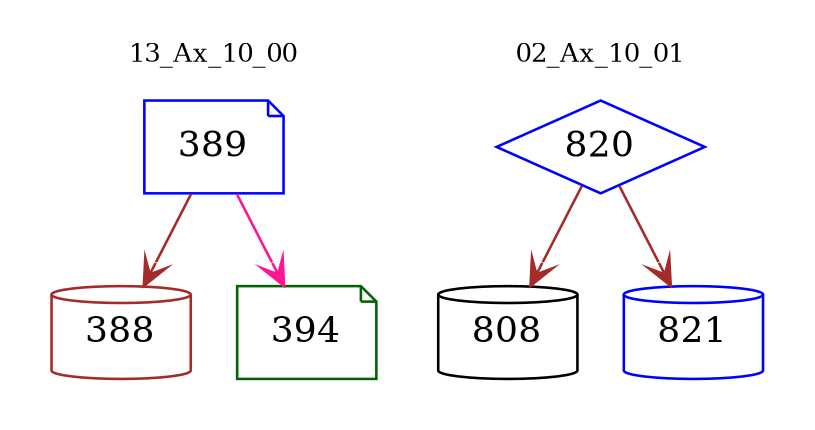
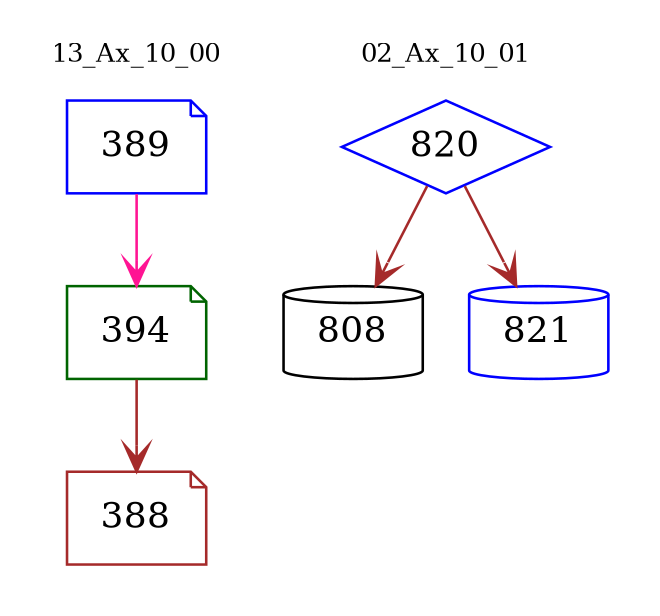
(173, 228) -> (137, 413)
(121, 333) -> (137, 518)
